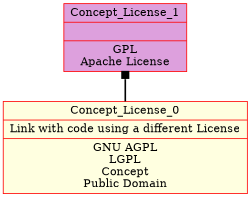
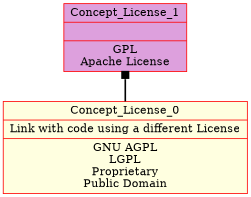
(125, 172) -> (125, 172)
